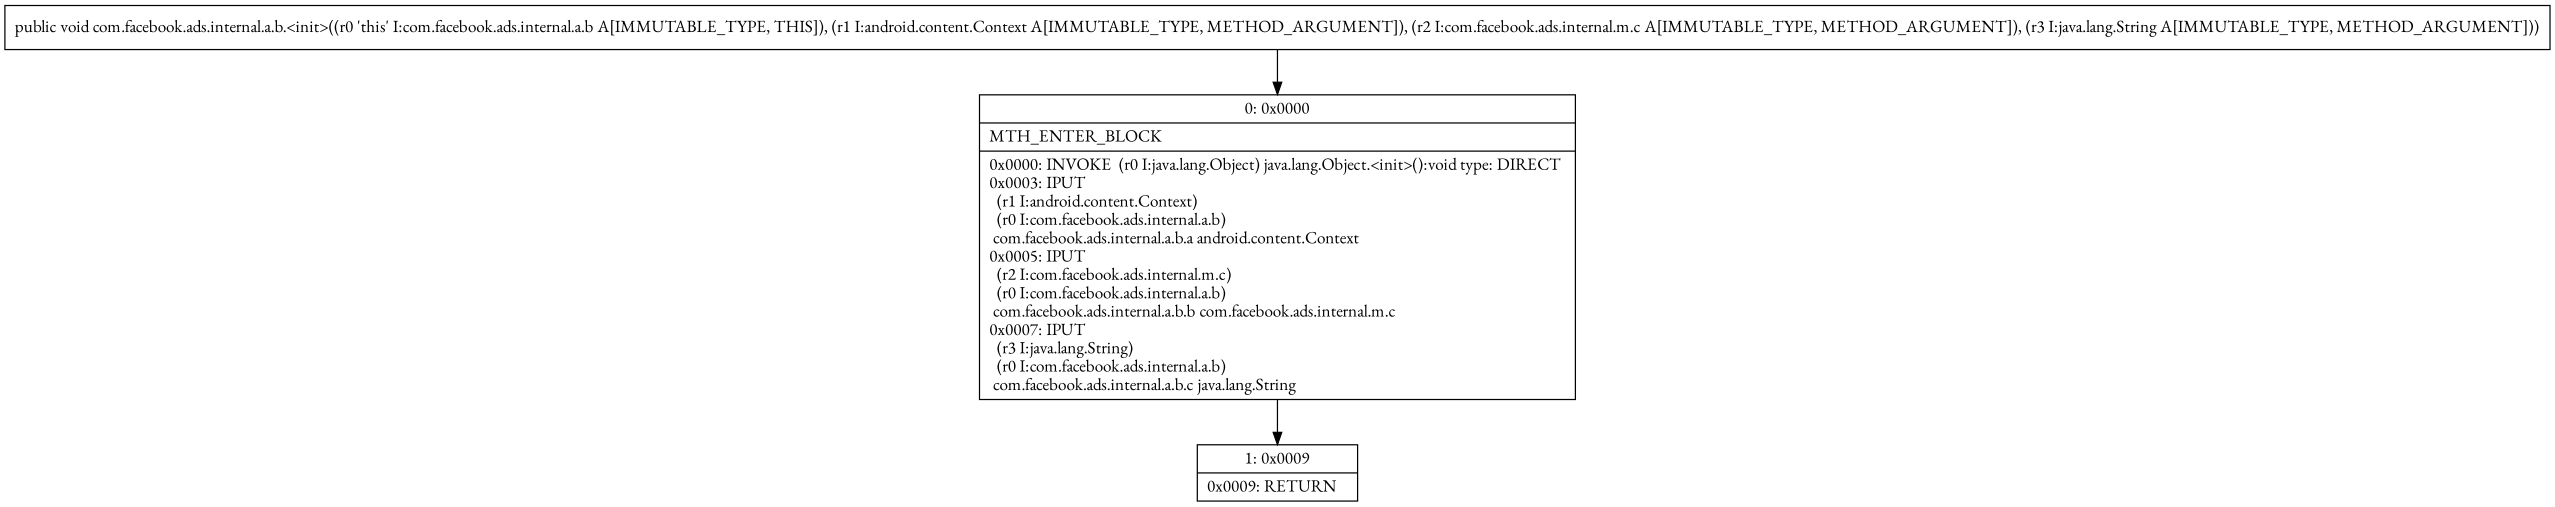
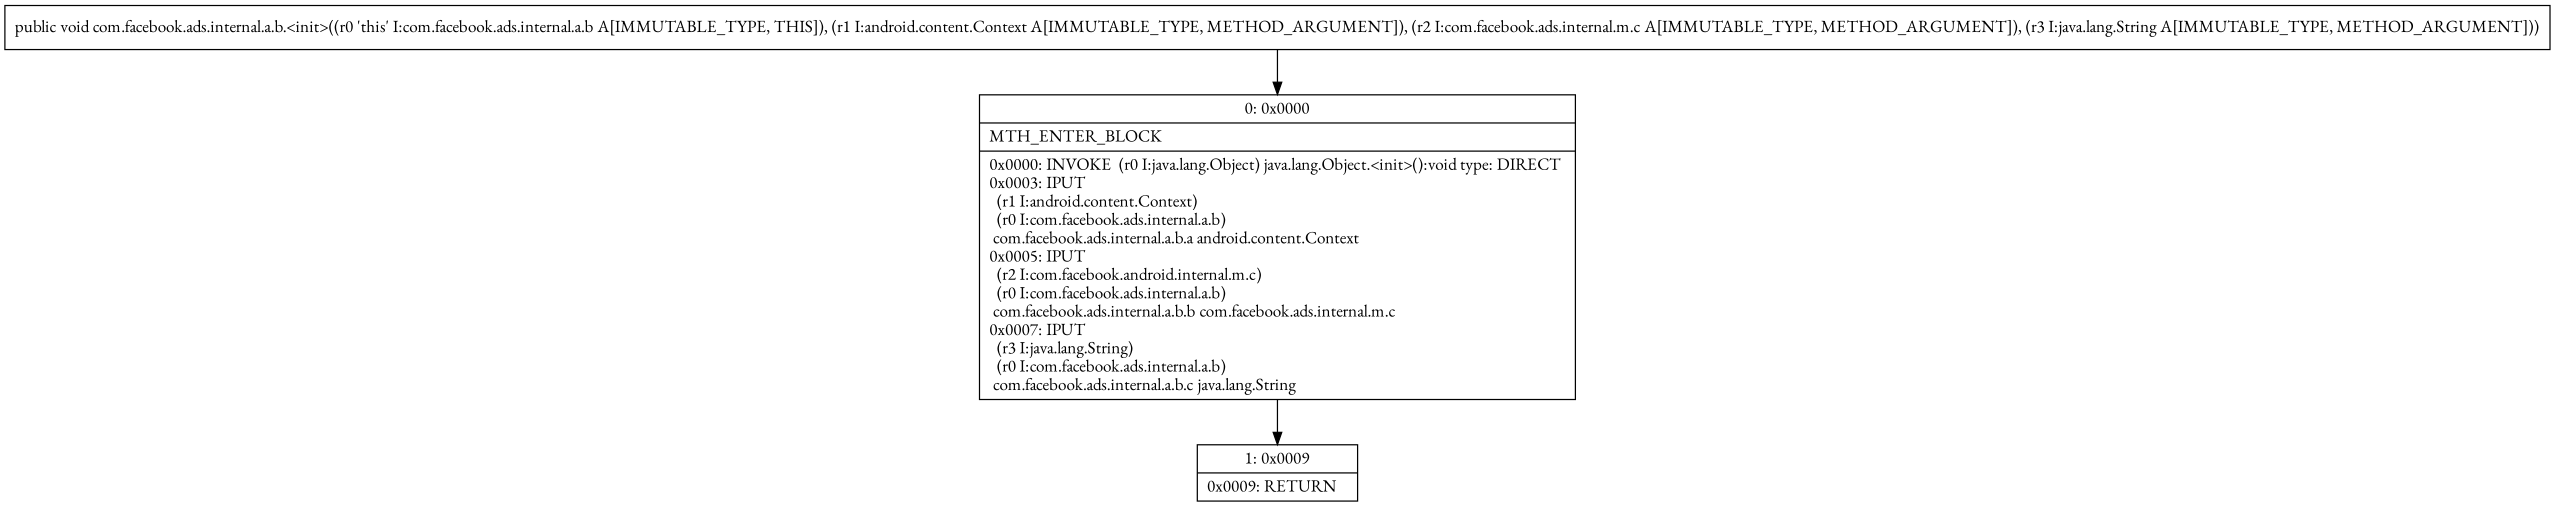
(1111, 275) -> (1126, 275)
